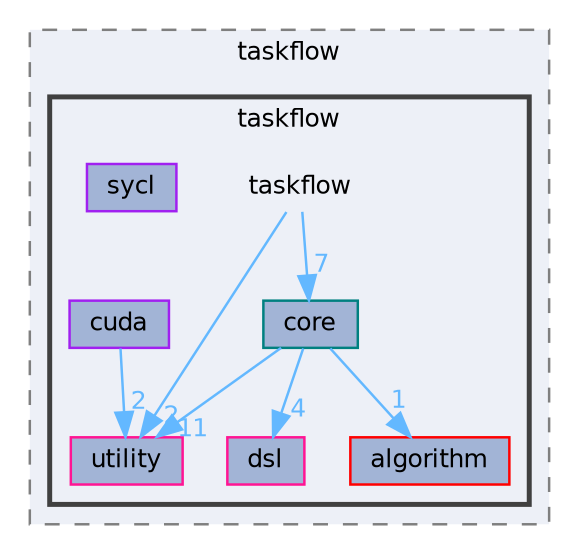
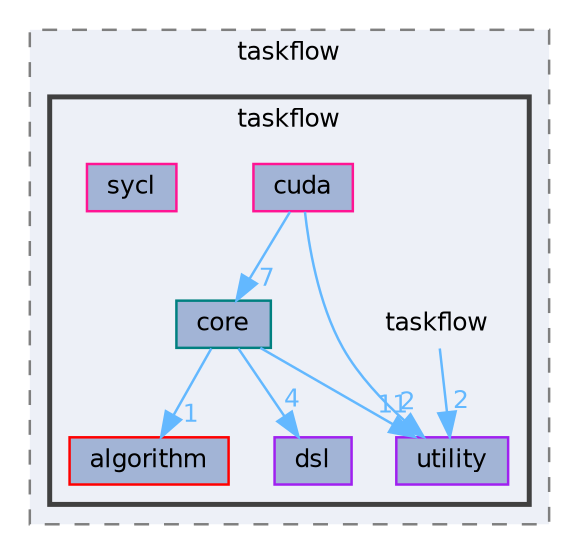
(132, 188) -> (132, 188)
(305, 244) -> (270, 245)
(119, 324) -> (303, 188)
(127, 461) -> (452, 461)
(266, 461) -> (313, 461)
